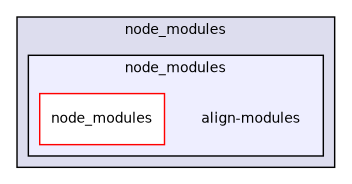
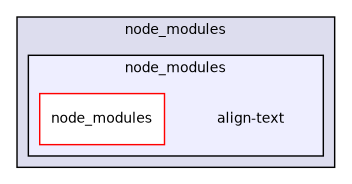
(251, 119) -> (251, 119)
